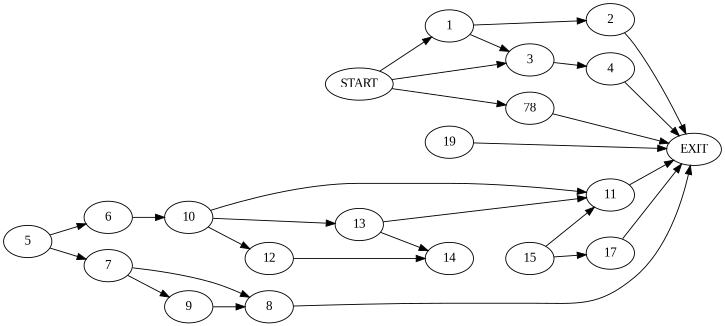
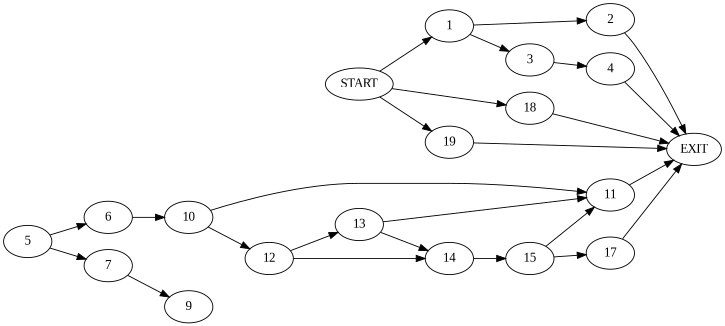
(444, 72) -> (402, 111)
(530, 108) -> (530, 108)
(269, 221) -> (310, 243)
none -> (485, 258)
(269, 307) -> none
